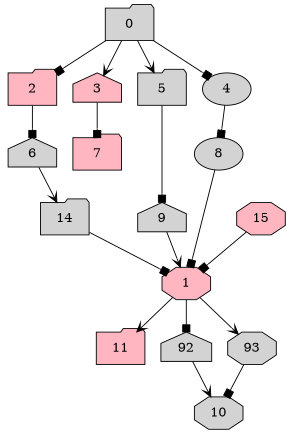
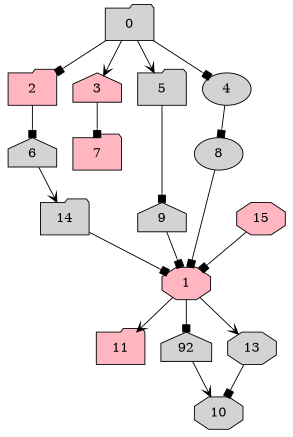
(172, 245) -> (172, 245)
(252, 348) -> (252, 348)
